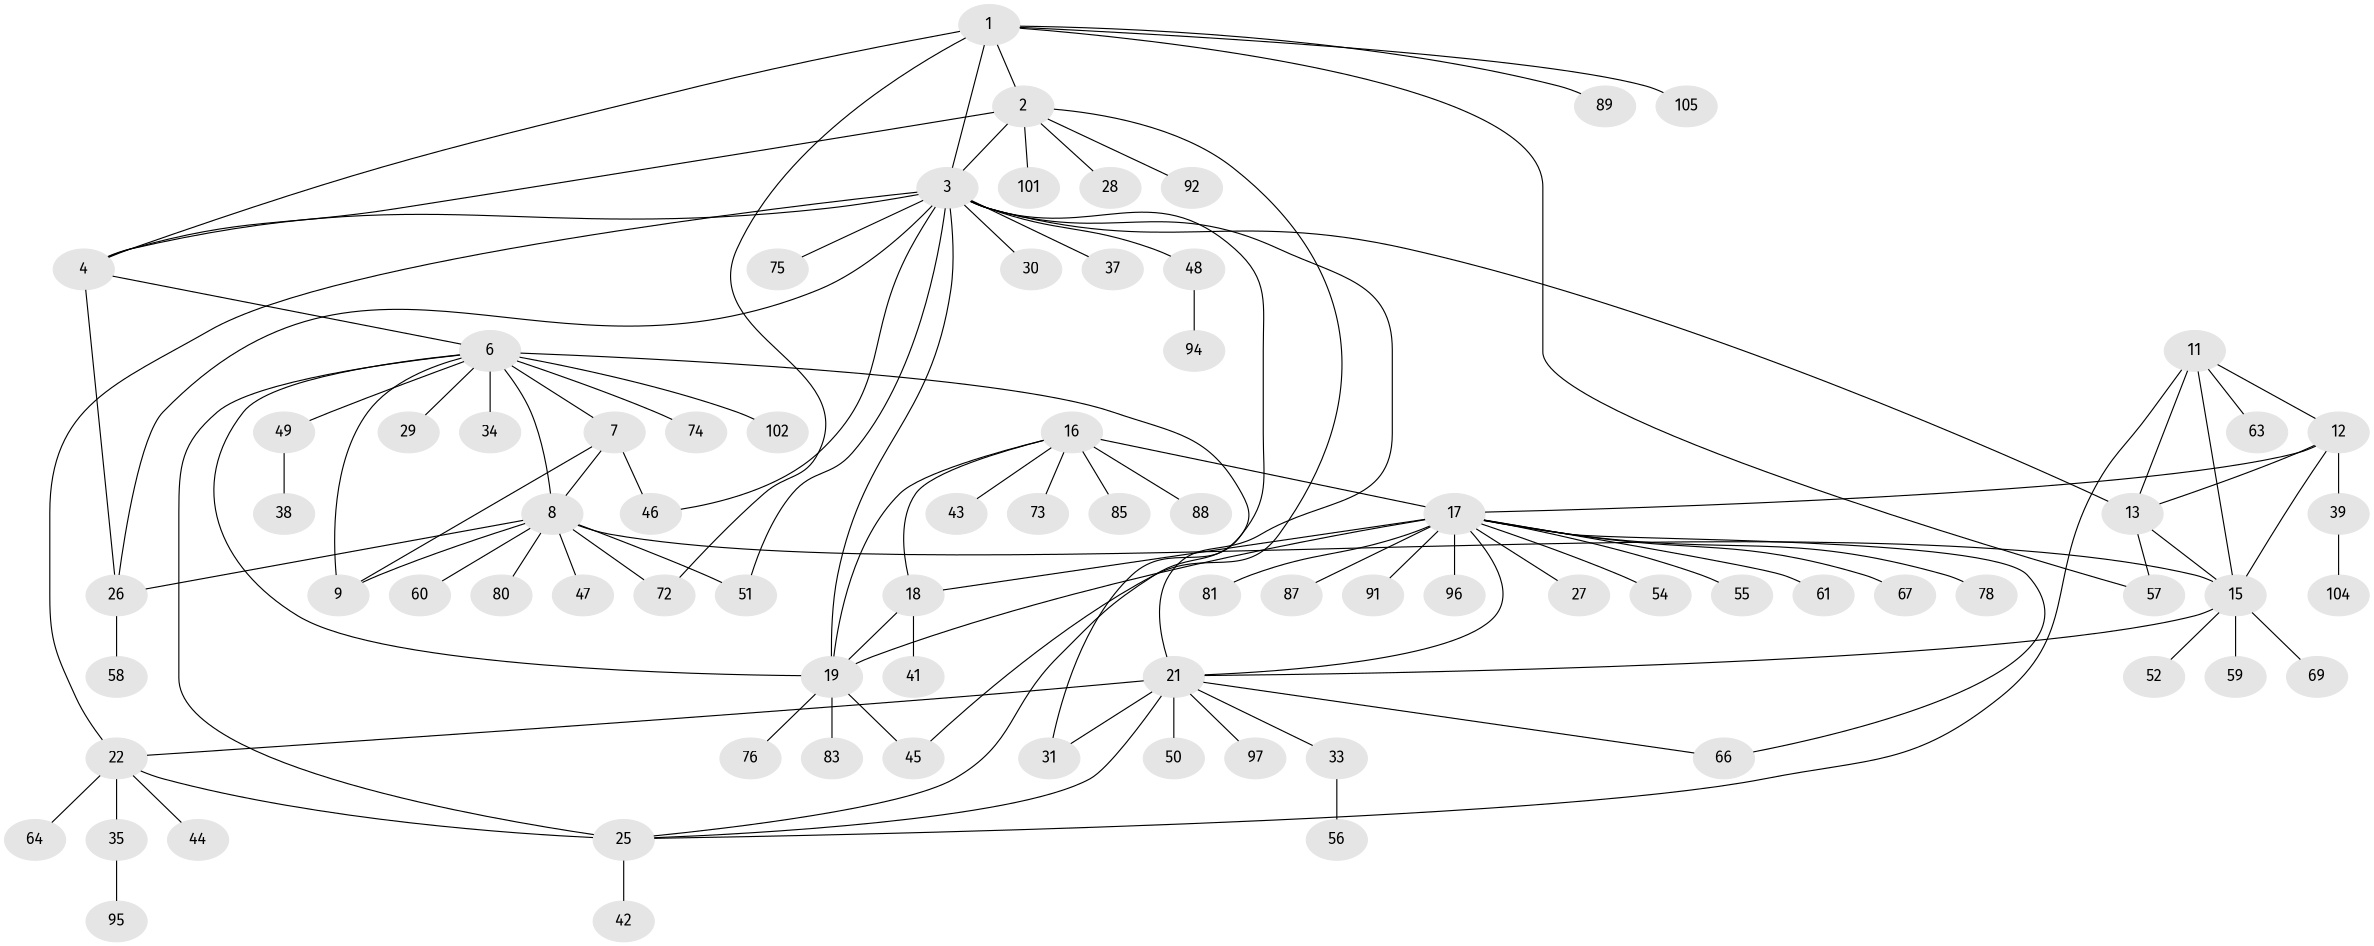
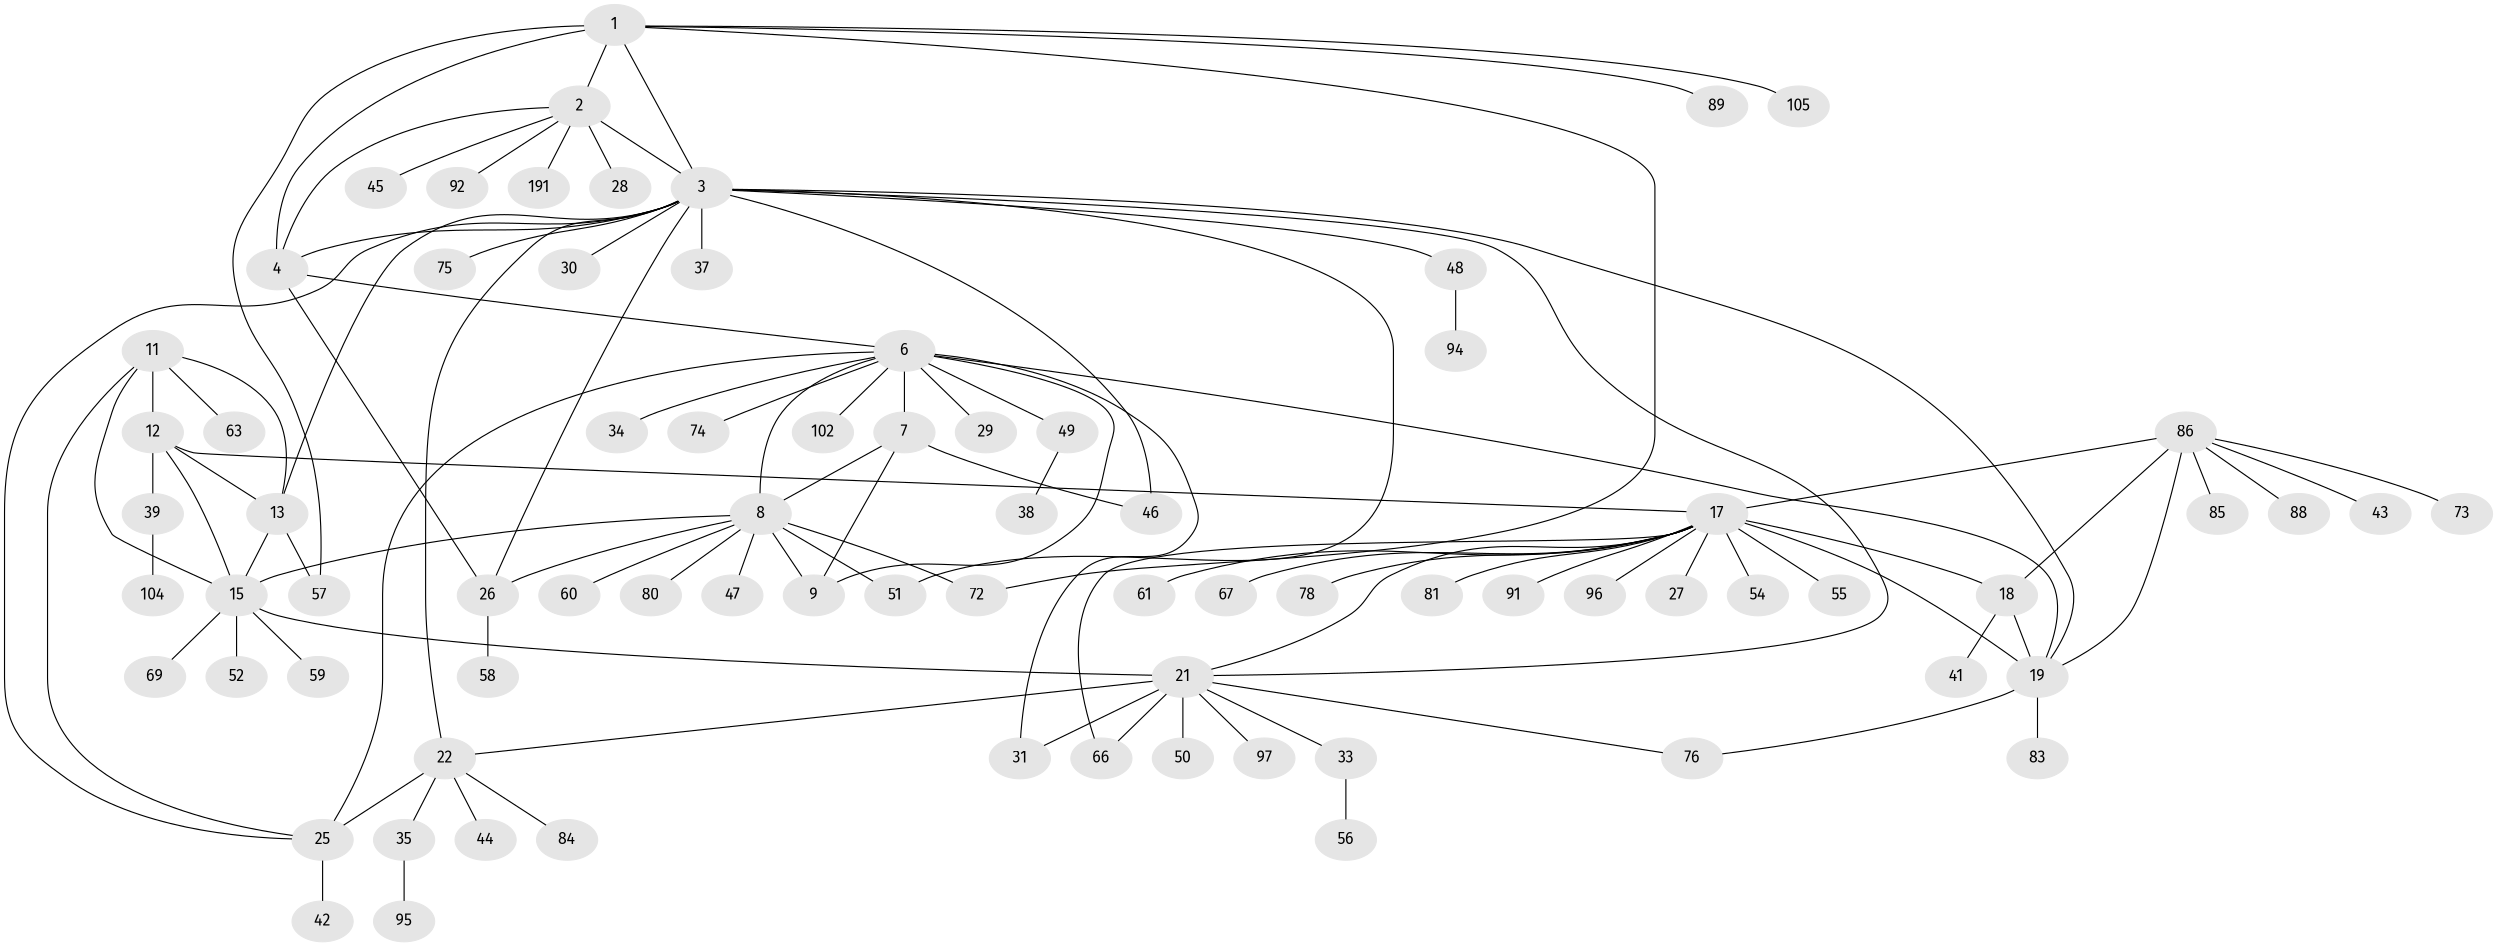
(1029, 188) -> (539, 188)
(1072, 432) -> (2186, 432)
(1292, 595) -> none
(873, 718) -> none
(929, 816) -> (1438, 718)
(35, 840) -> (567, 840)
